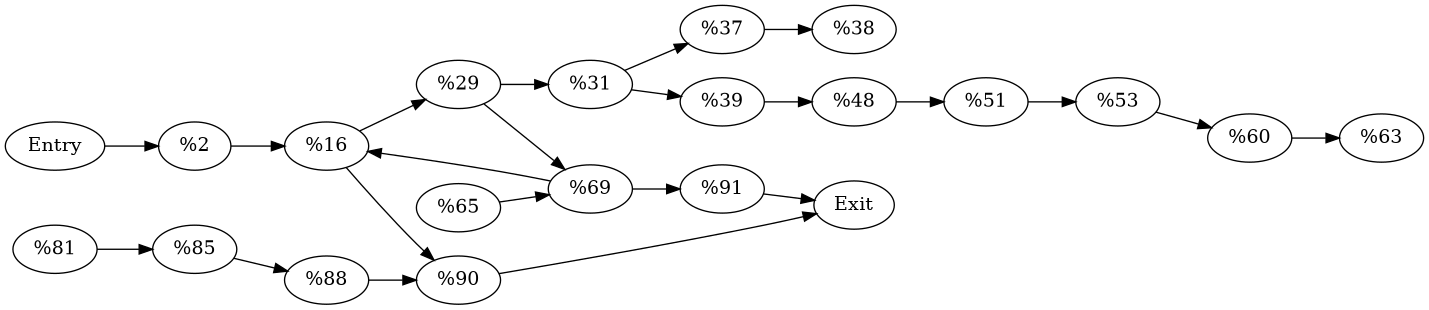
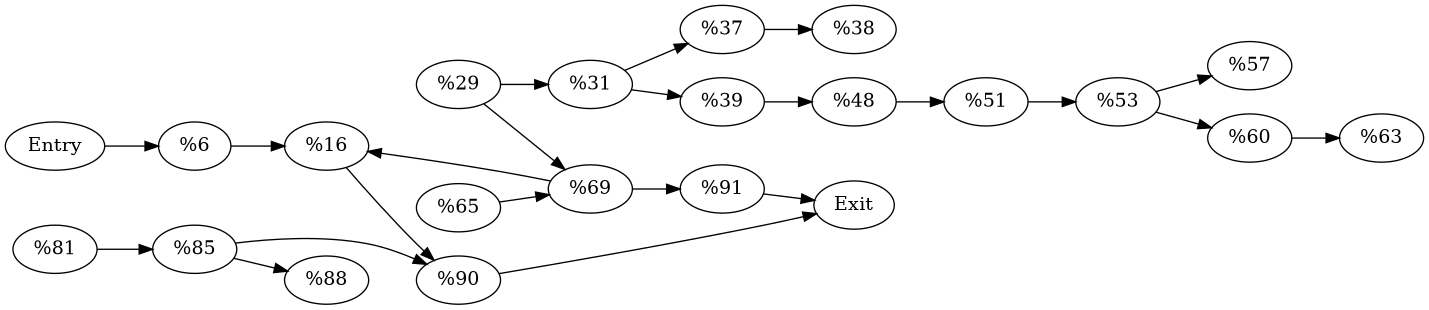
none -> (1250, 66)
(387, 118) -> none
(195, 146) -> (195, 146)
(386, 280) -> (326, 239)
